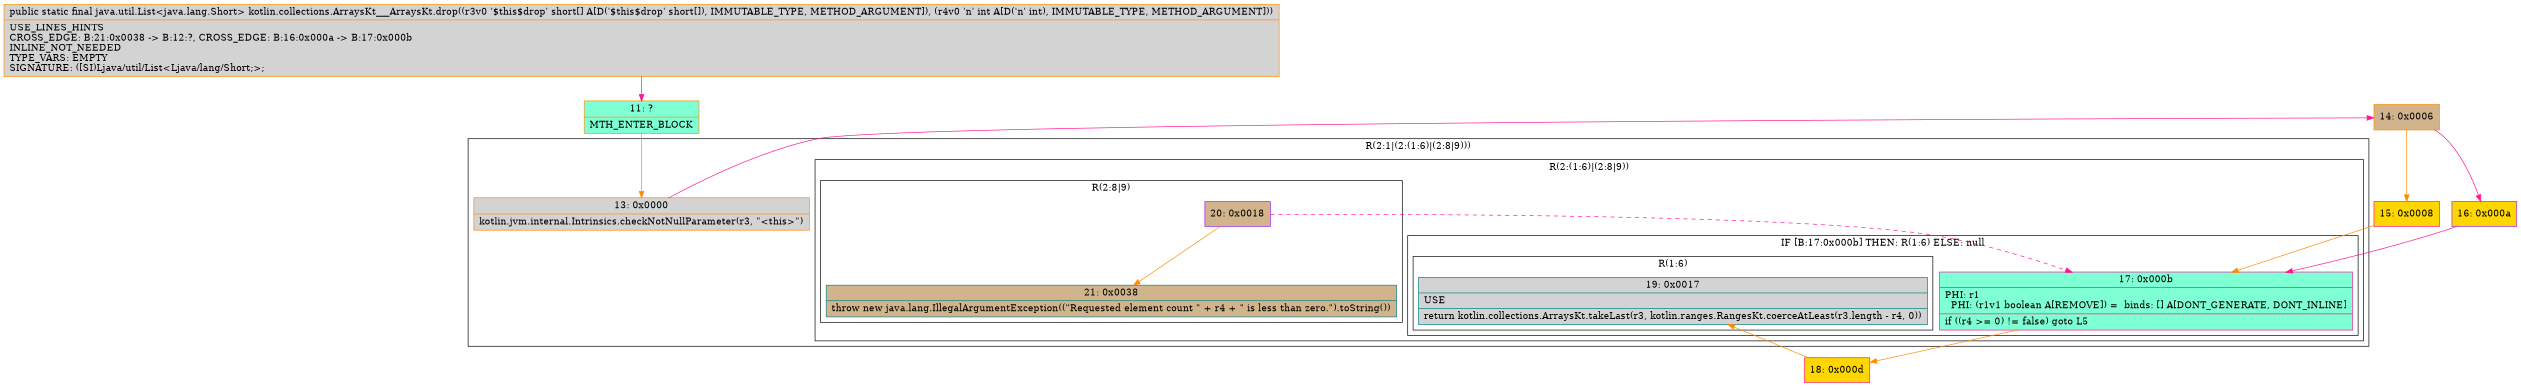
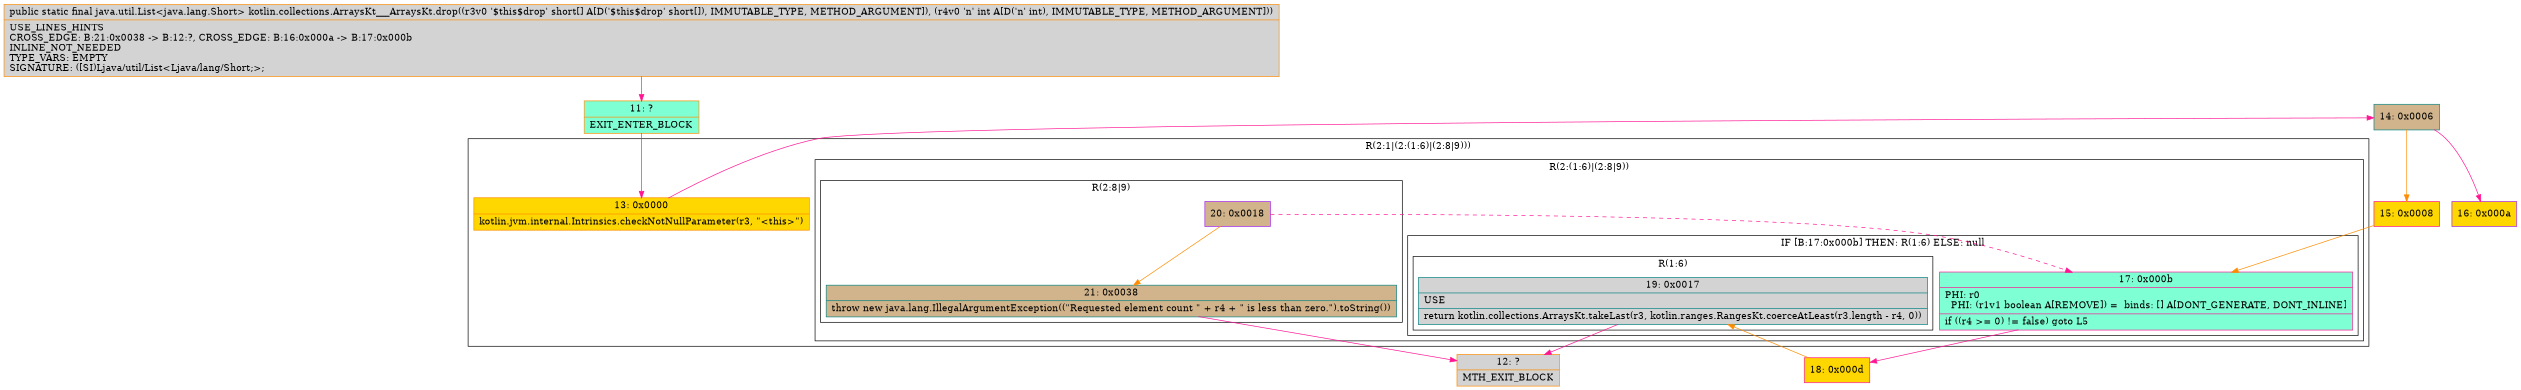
(2407, 117) -> (2407, 117)
(642, 125) -> (641, 125)
(642, 162) -> (642, 162)
(642, 214) -> (642, 214)
(2375, 251) -> none
(1964, 295) -> (1964, 295)
(1923, 351) -> (1923, 351)
none -> (1508, 370)
